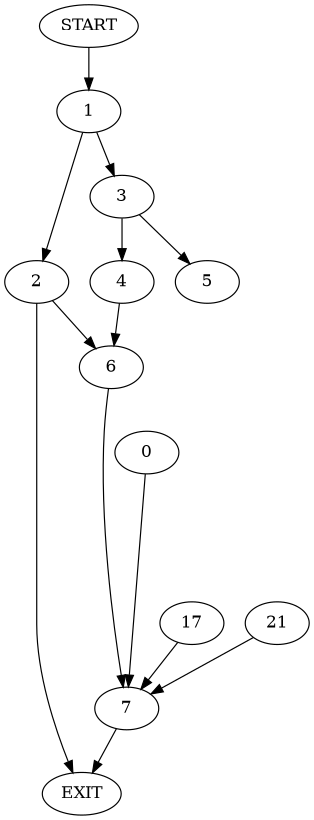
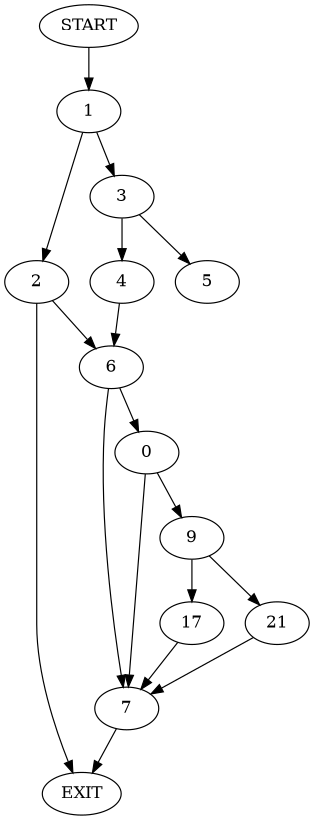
none -> (127, 405)
none -> (192, 538)
